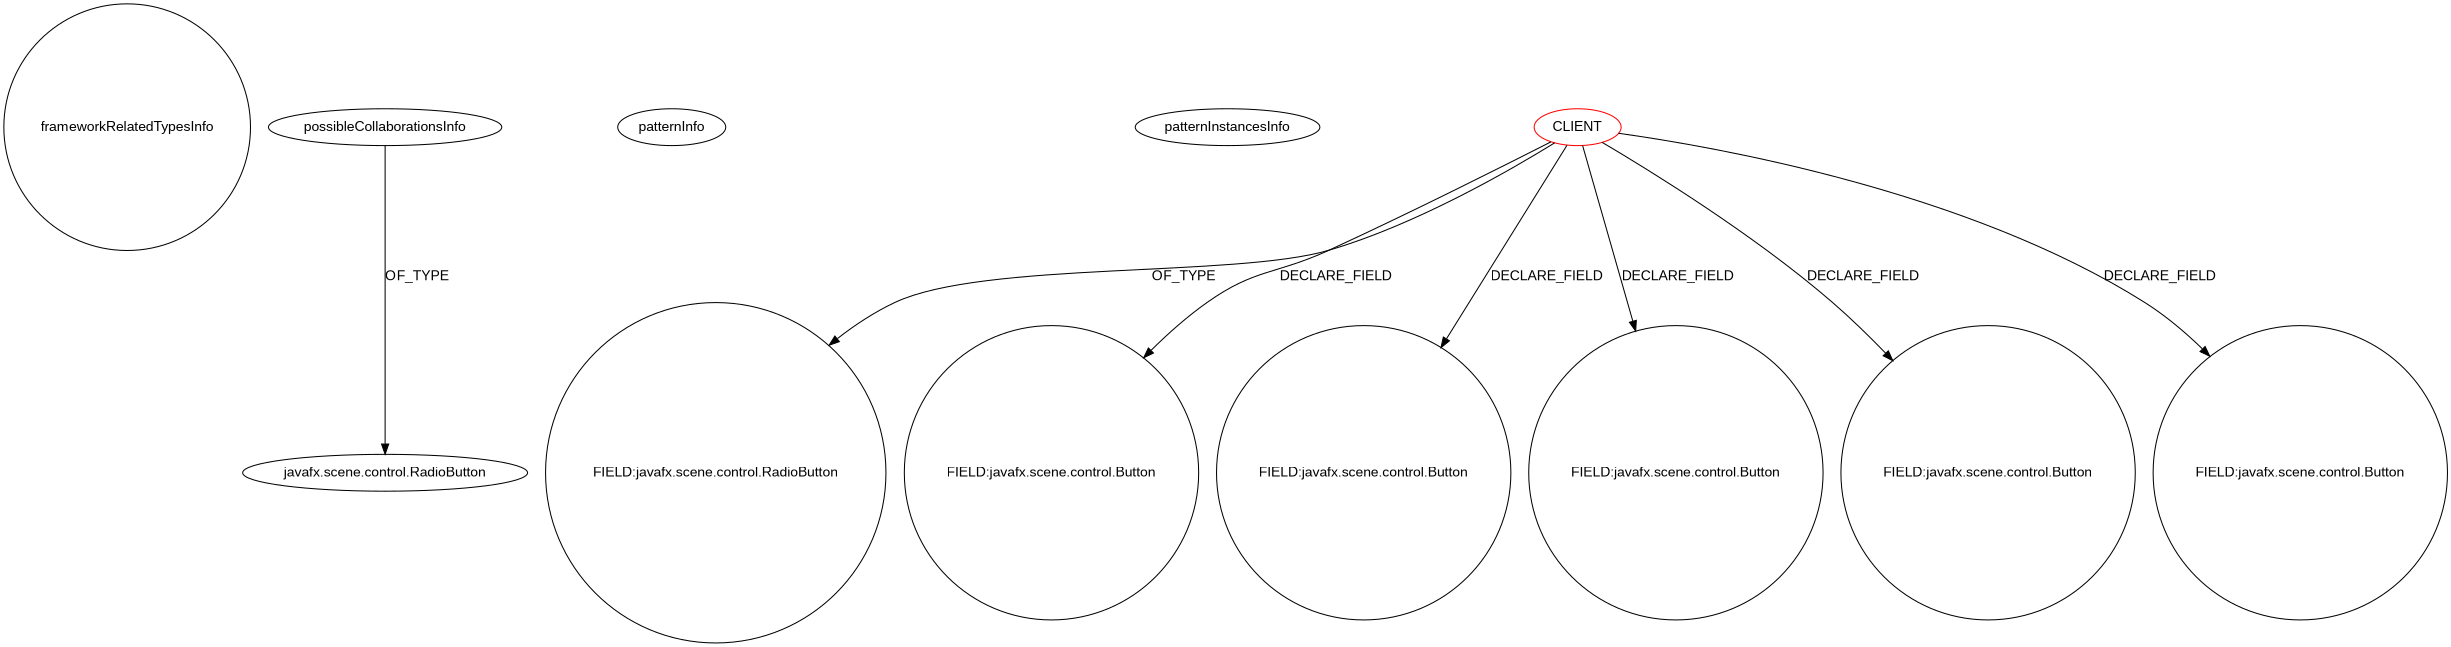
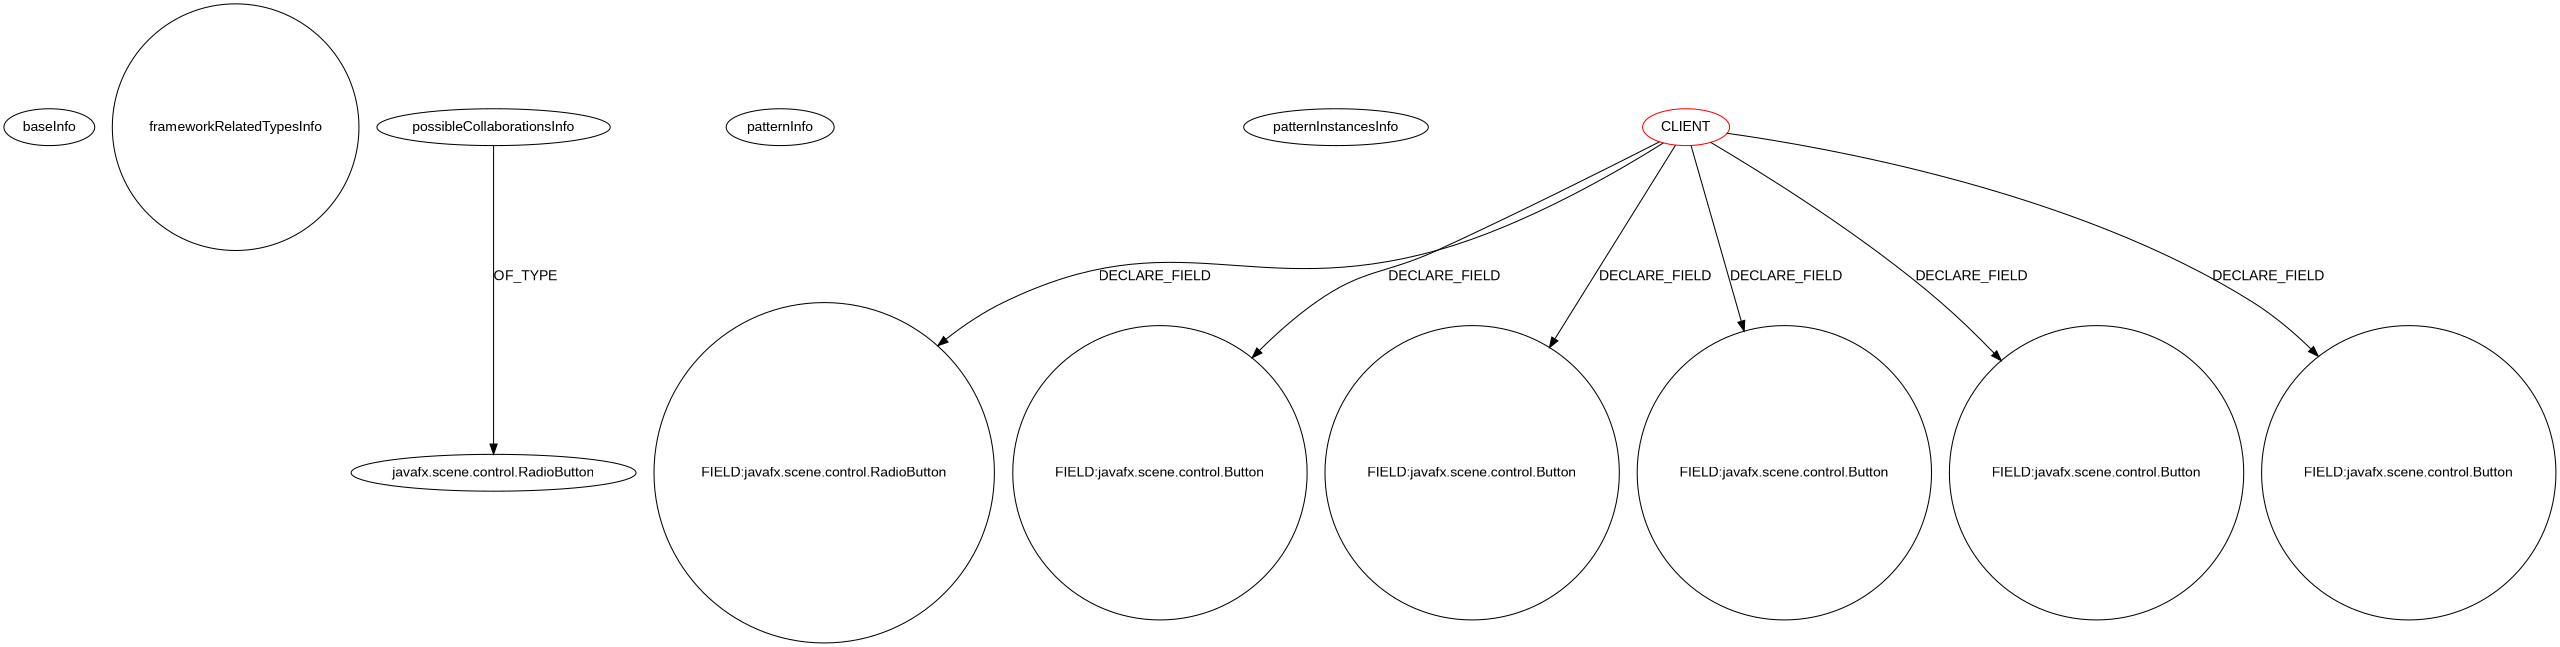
none -> (49, 127)
(1184, 276) -> (1155, 276)
